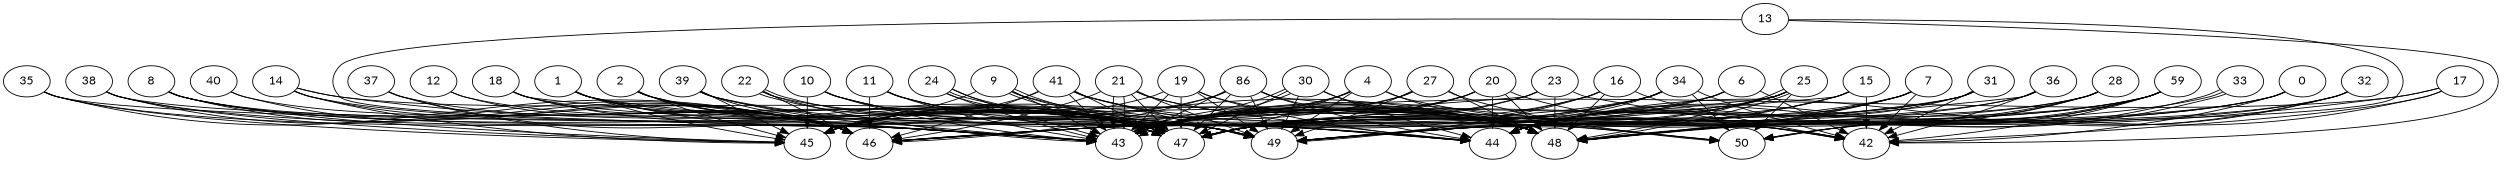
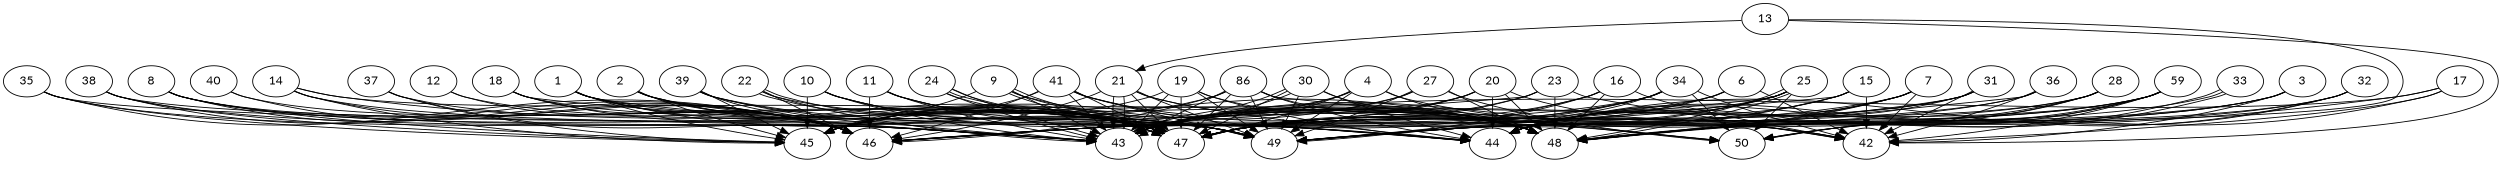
(648, 32) -> (1442, 33)
(2303, 81) -> (2303, 81)
